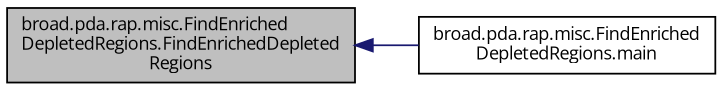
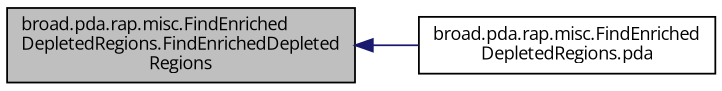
(567, 45) -> (567, 45)
